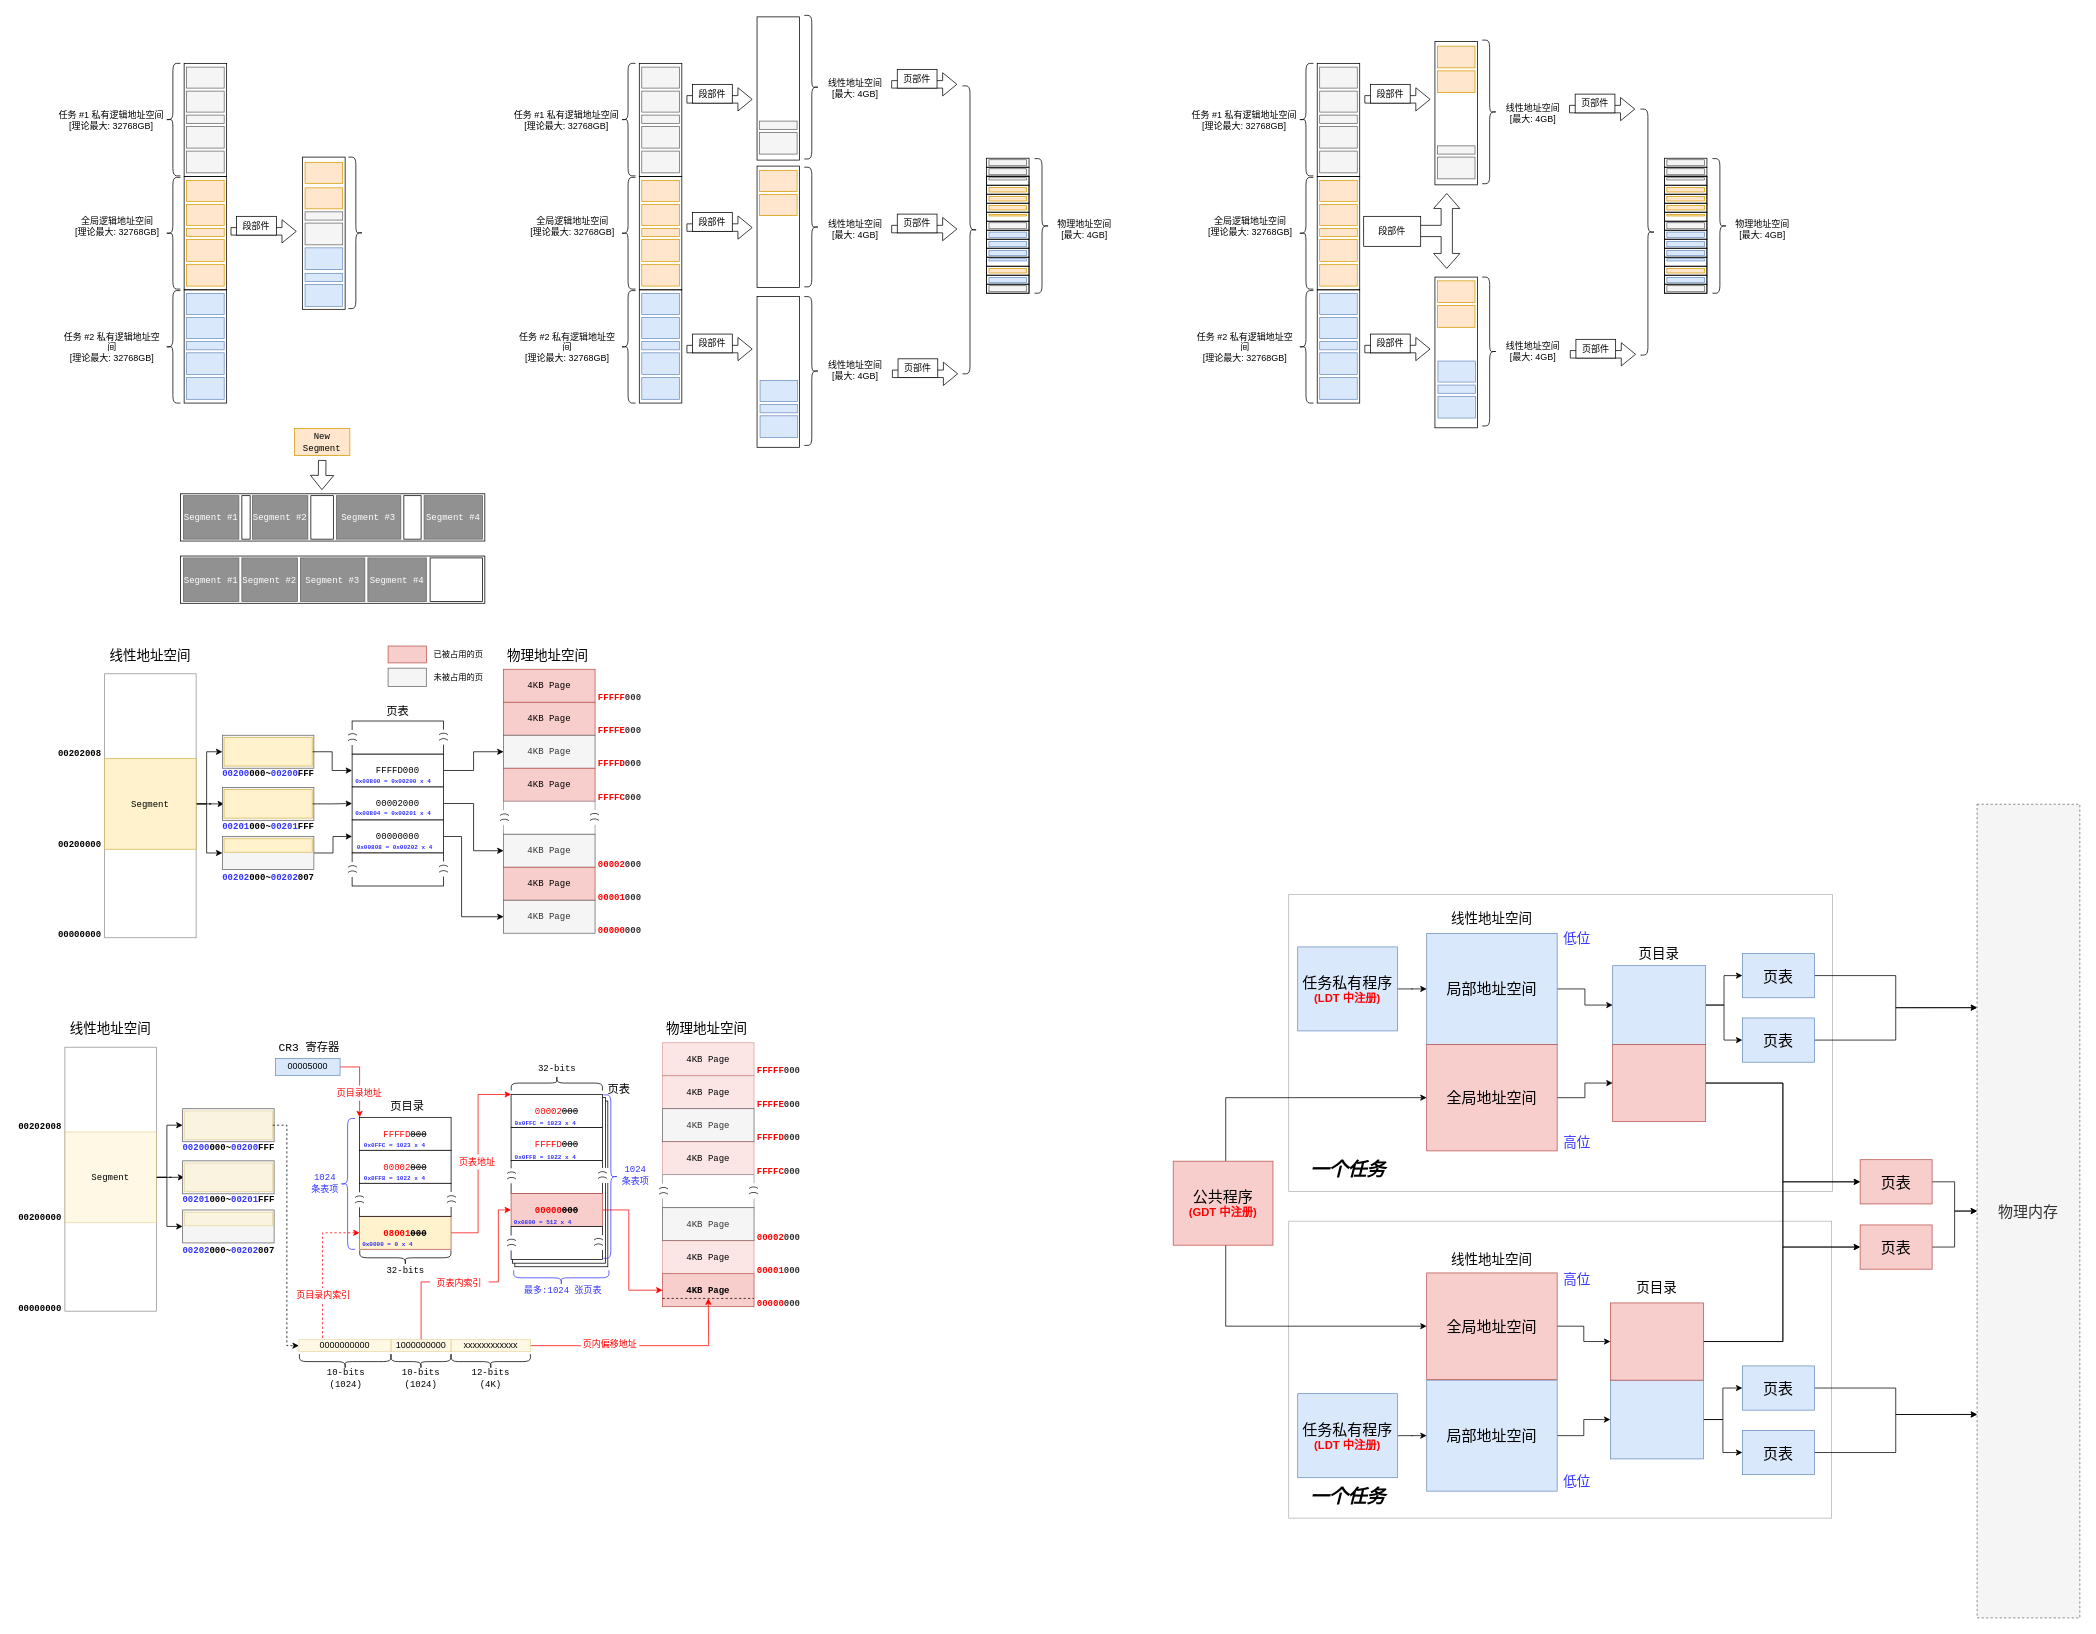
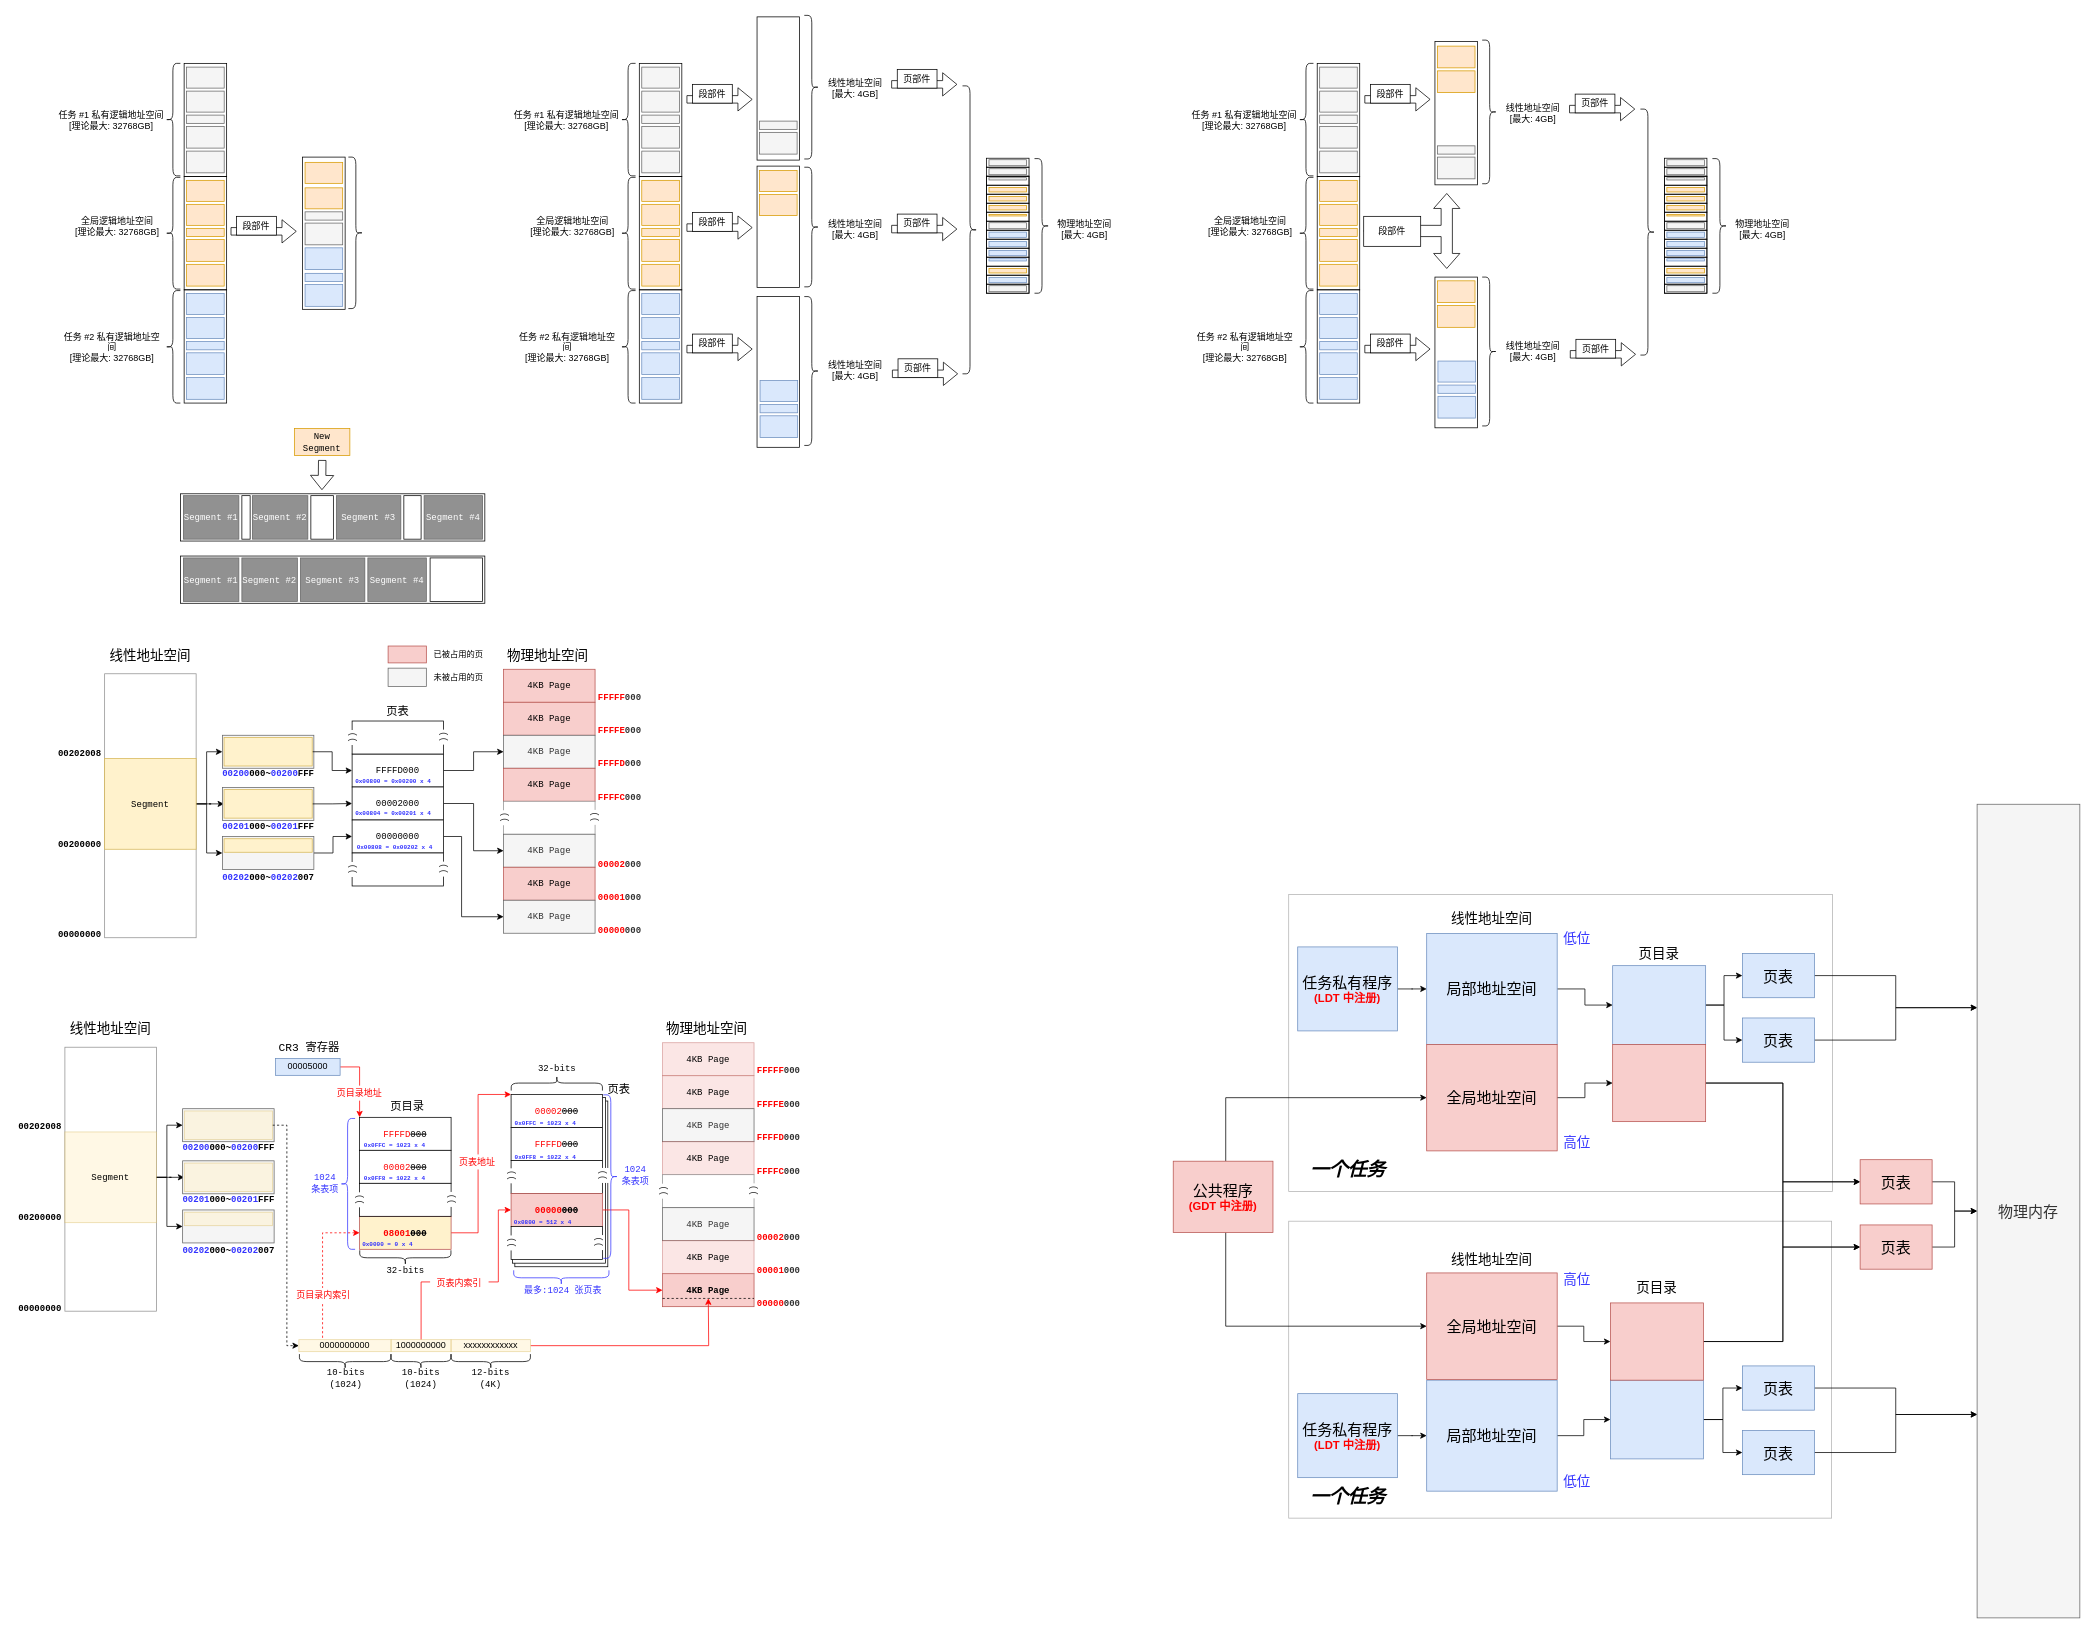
(1223, 1203) -> (1223, 1197)
(2029, 1211) -> (2029, 1211)
(610, 1344) -> none
